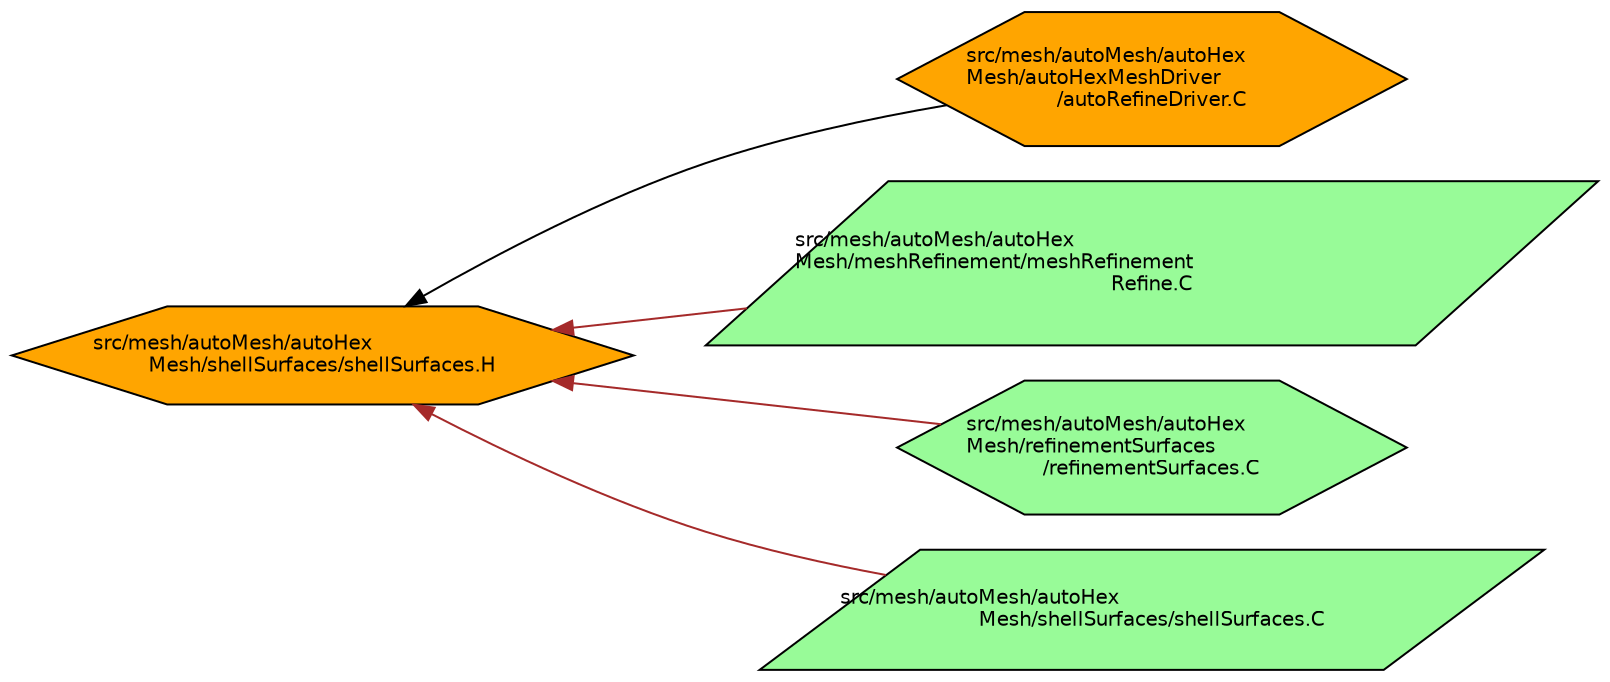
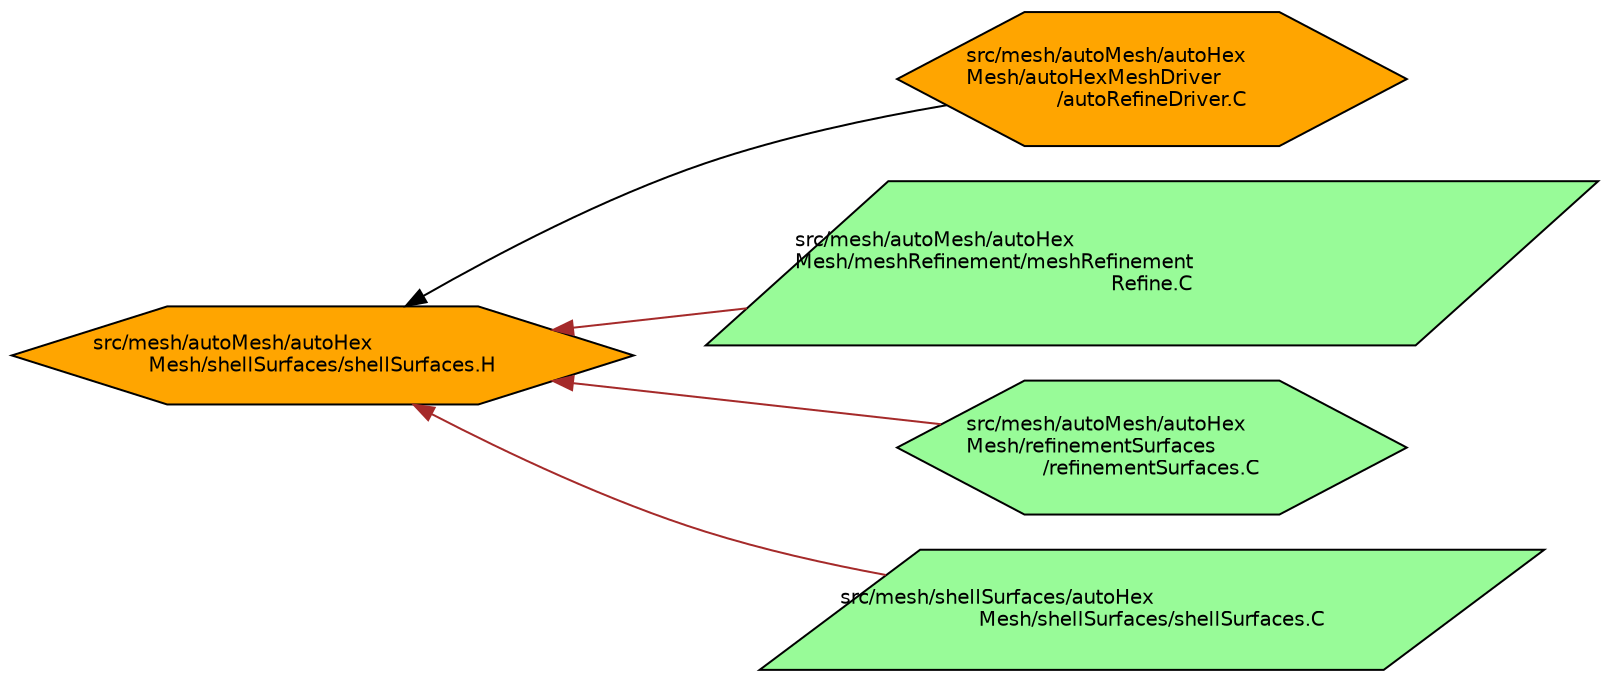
(1152, 610) -> (1152, 610)
